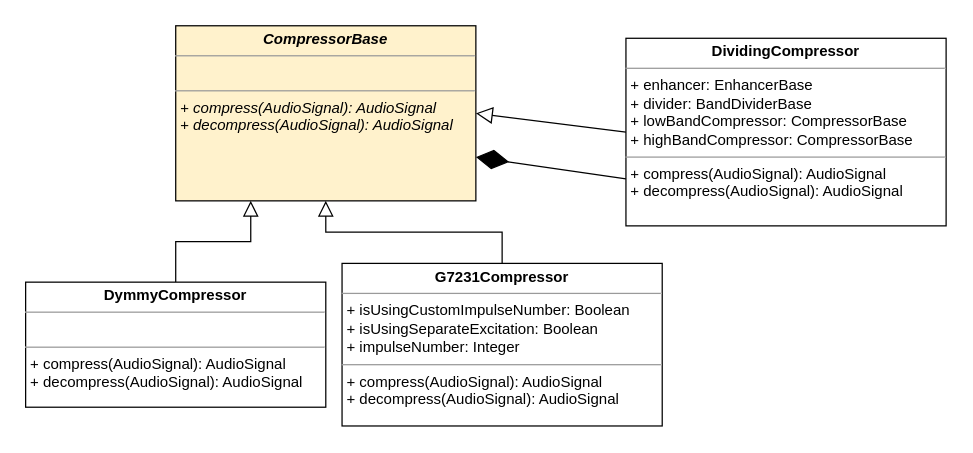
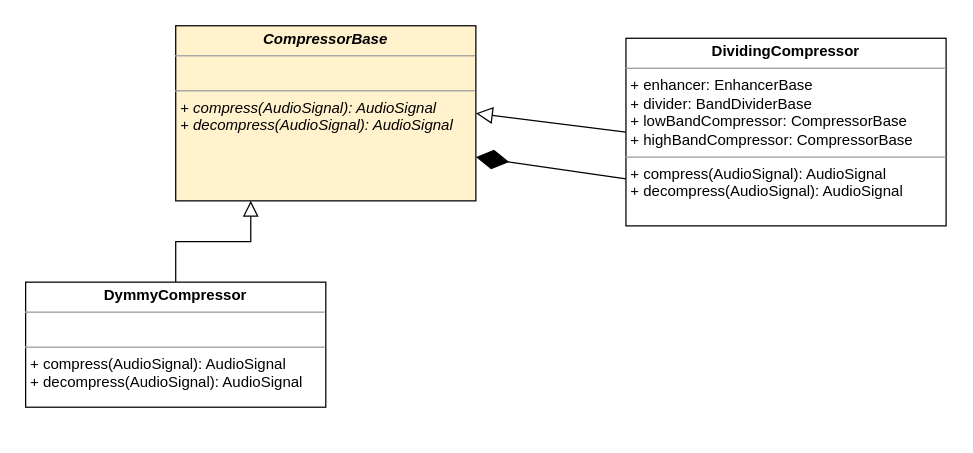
(422, 232) -> none
(502, 344) -> none
